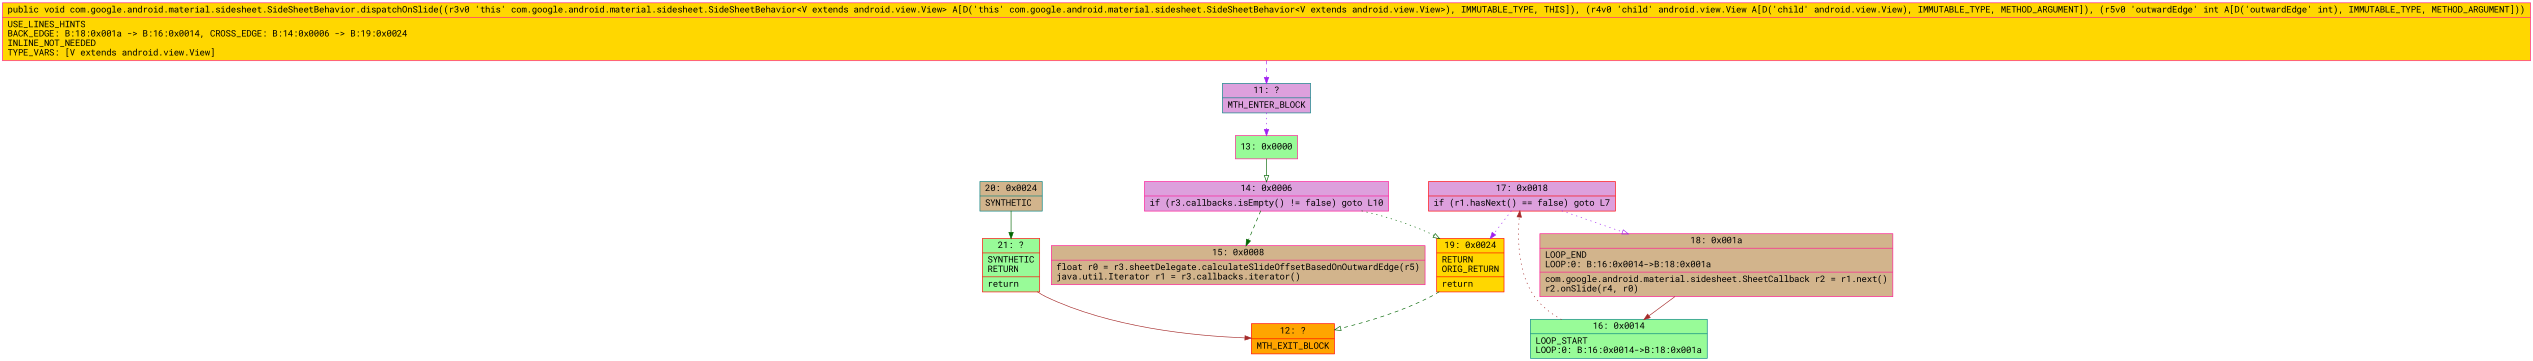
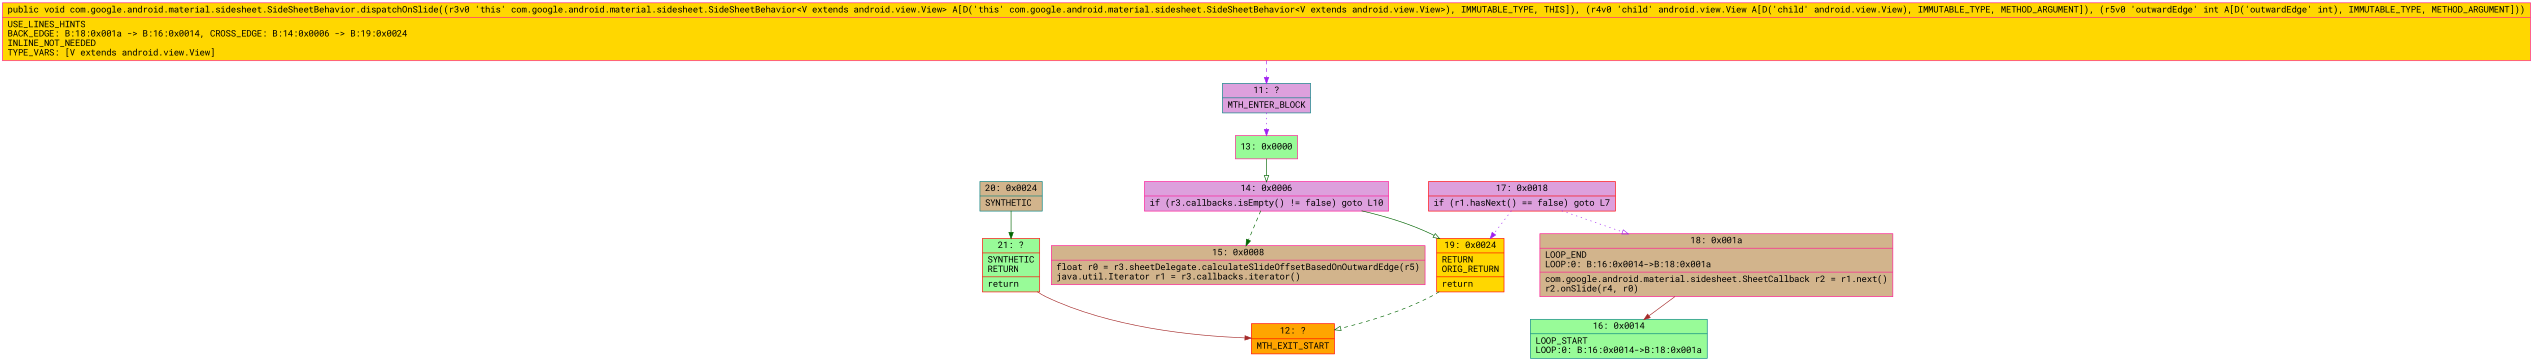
(1399, 221) -> (1399, 221)
(1524, 276) -> none
(1293, 346) -> (1293, 346)
